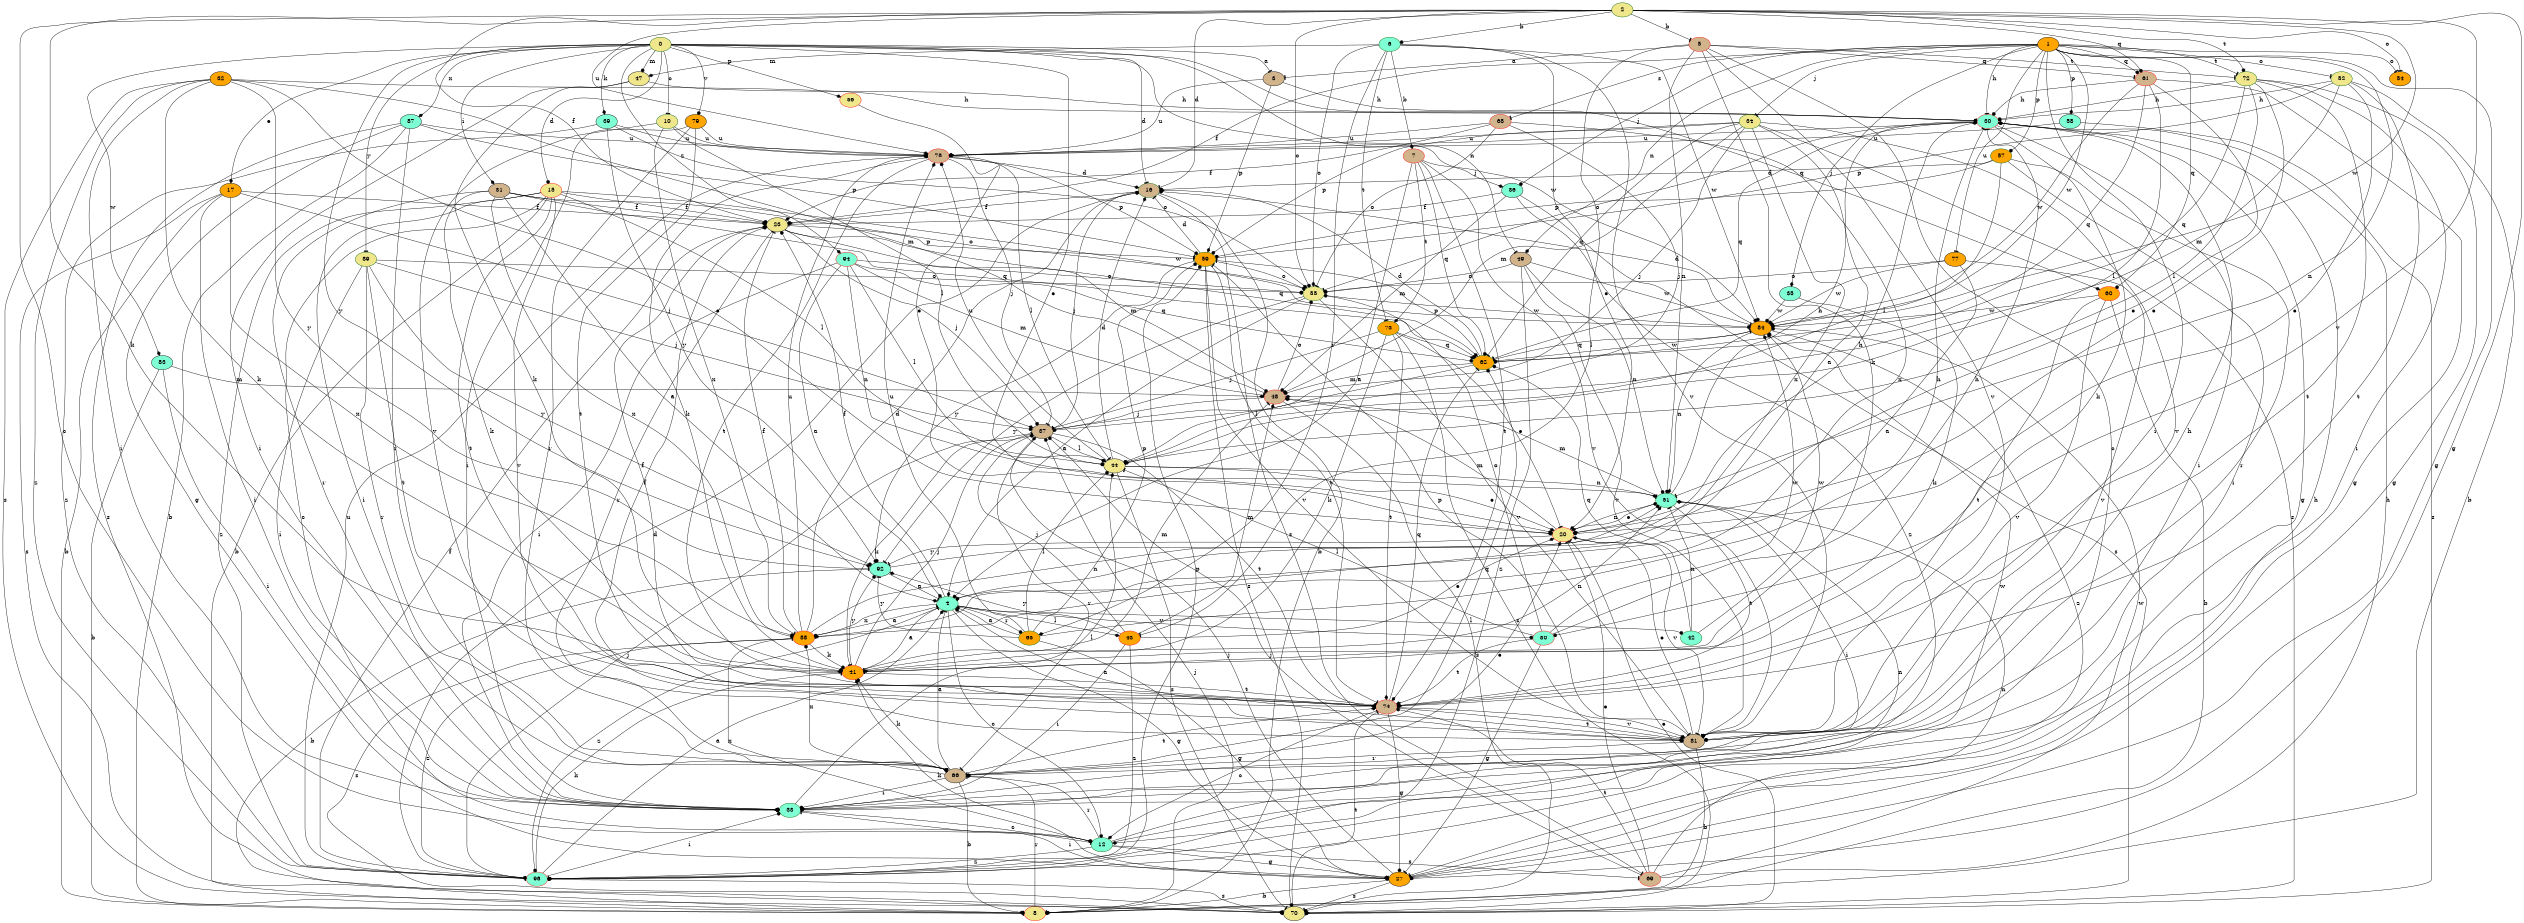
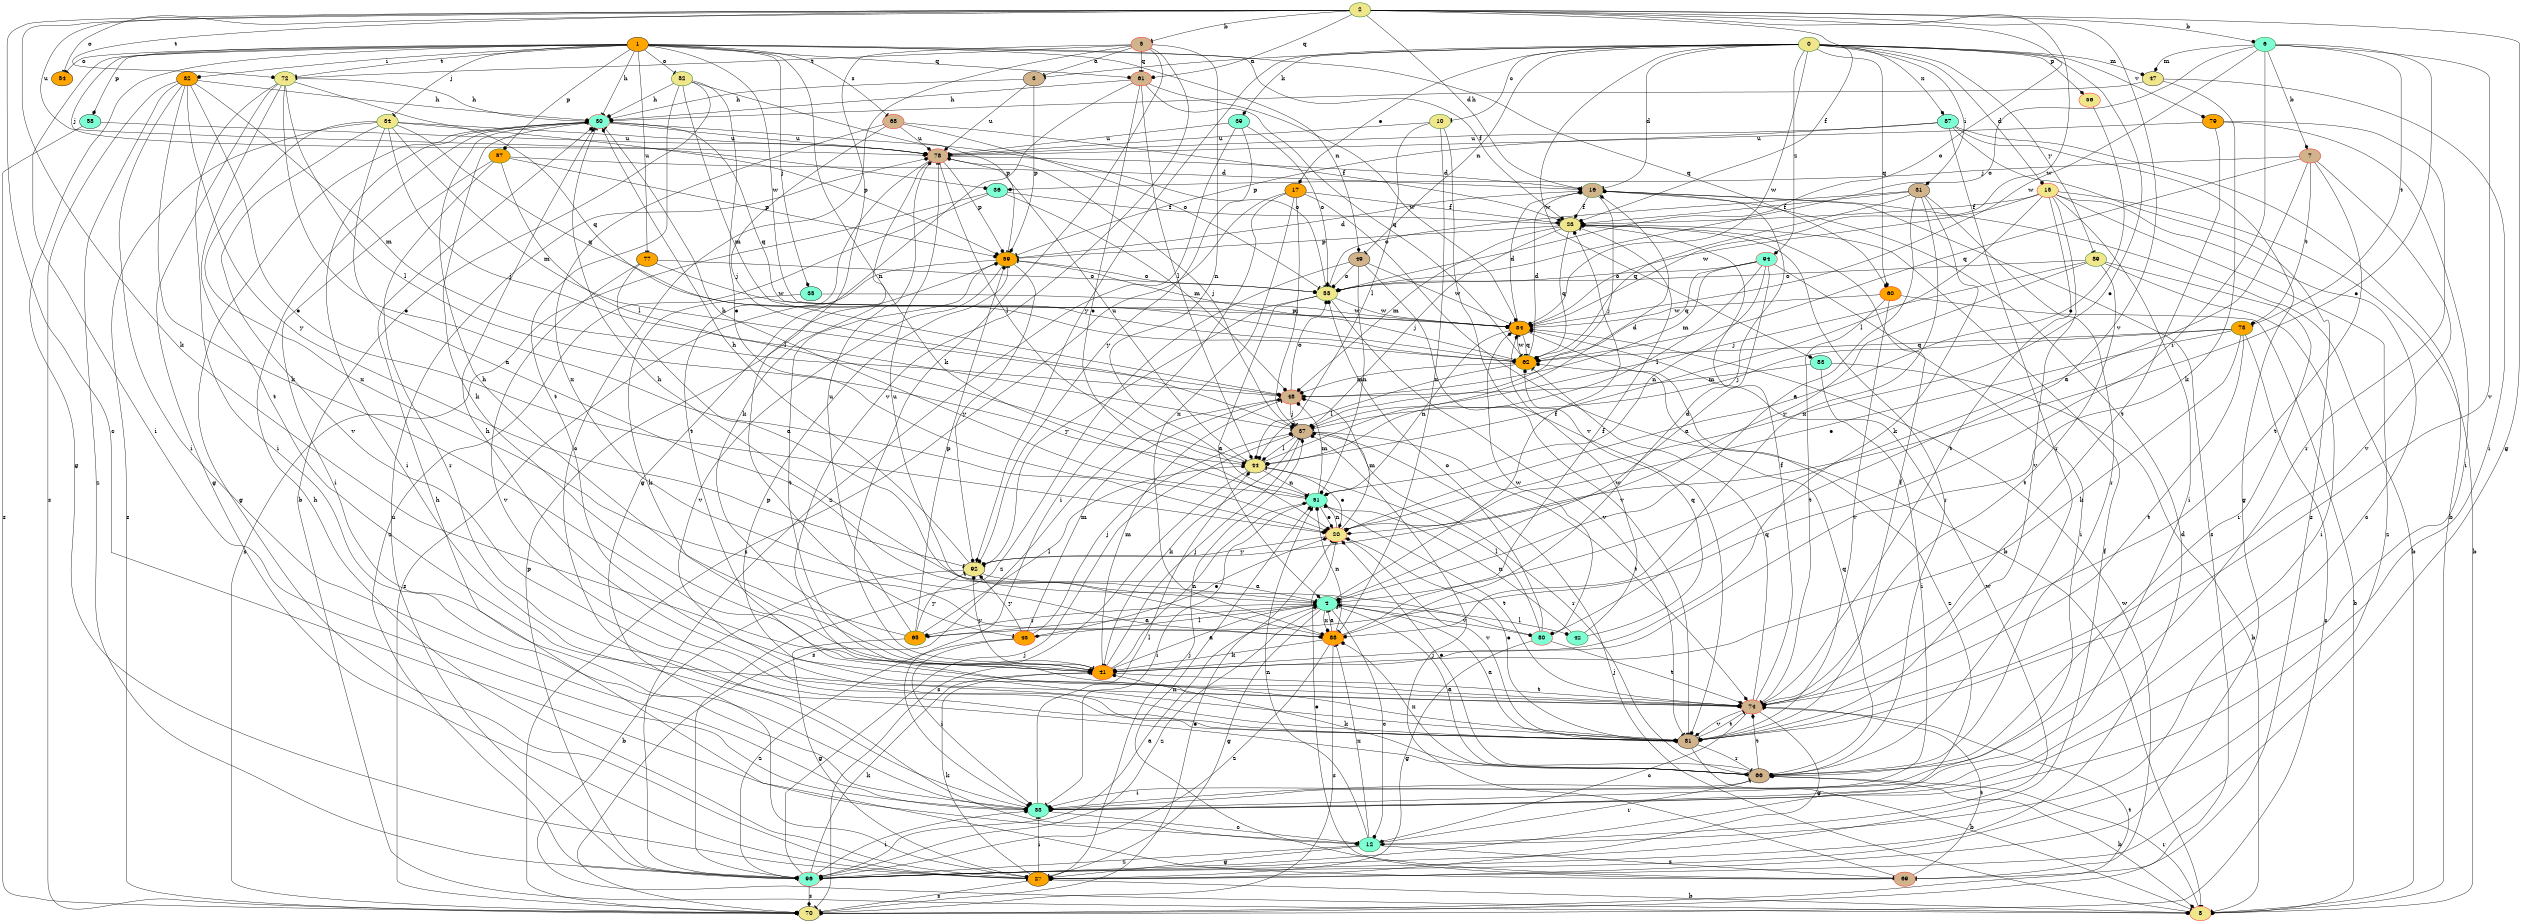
none -> (414, 57)
(880, 569) -> (974, 569)
